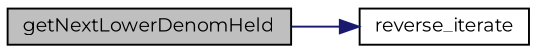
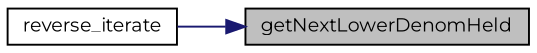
(316, 27) -> (202, 27)
